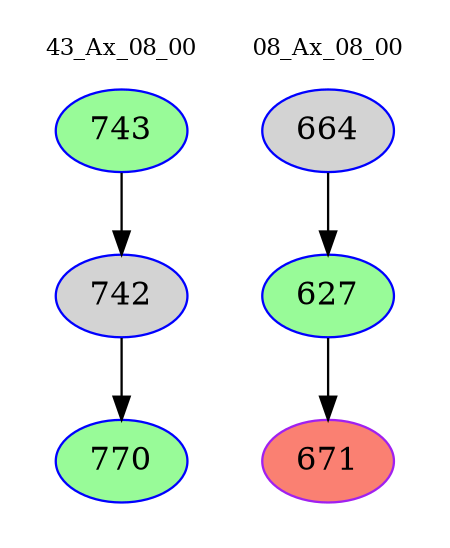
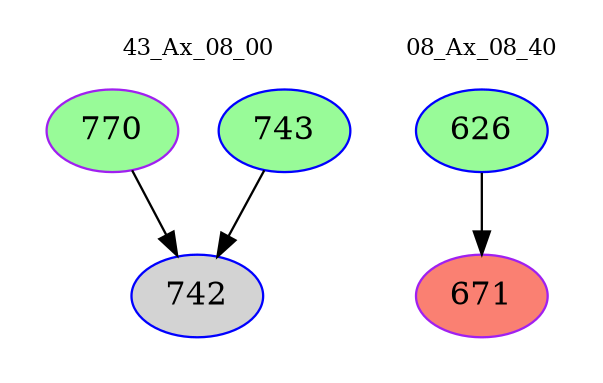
(328, 49) -> (482, 49)
(328, 131) -> none
(328, 296) -> (482, 131)
(122, 367) -> (149, 203)
(122, 461) -> (112, 131)
